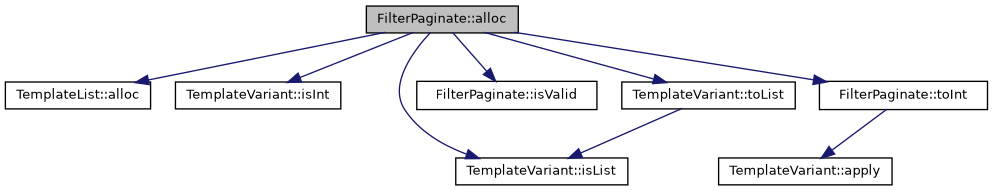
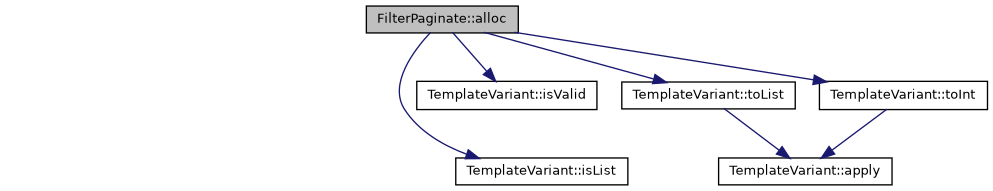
(78, 95) -> none
(258, 95) -> none
(507, 95) -> (507, 95)
(903, 95) -> (903, 95)
(632, 131) -> (751, 129)
